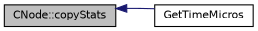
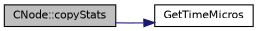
(141, 8) -> (130, 23)
